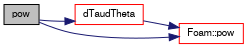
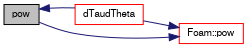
(53, 21) -> (62, 8)
